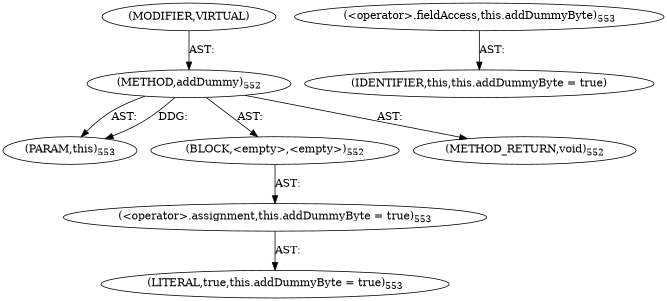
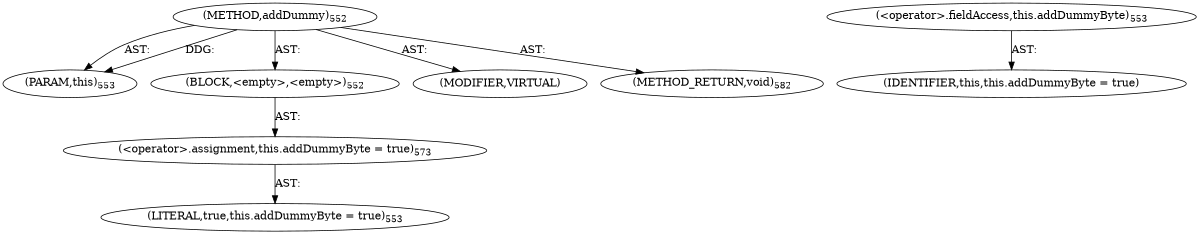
(189, 46) -> (384, 49)
(595, 149) -> (783, 83)
(423, 216) -> (423, 149)
